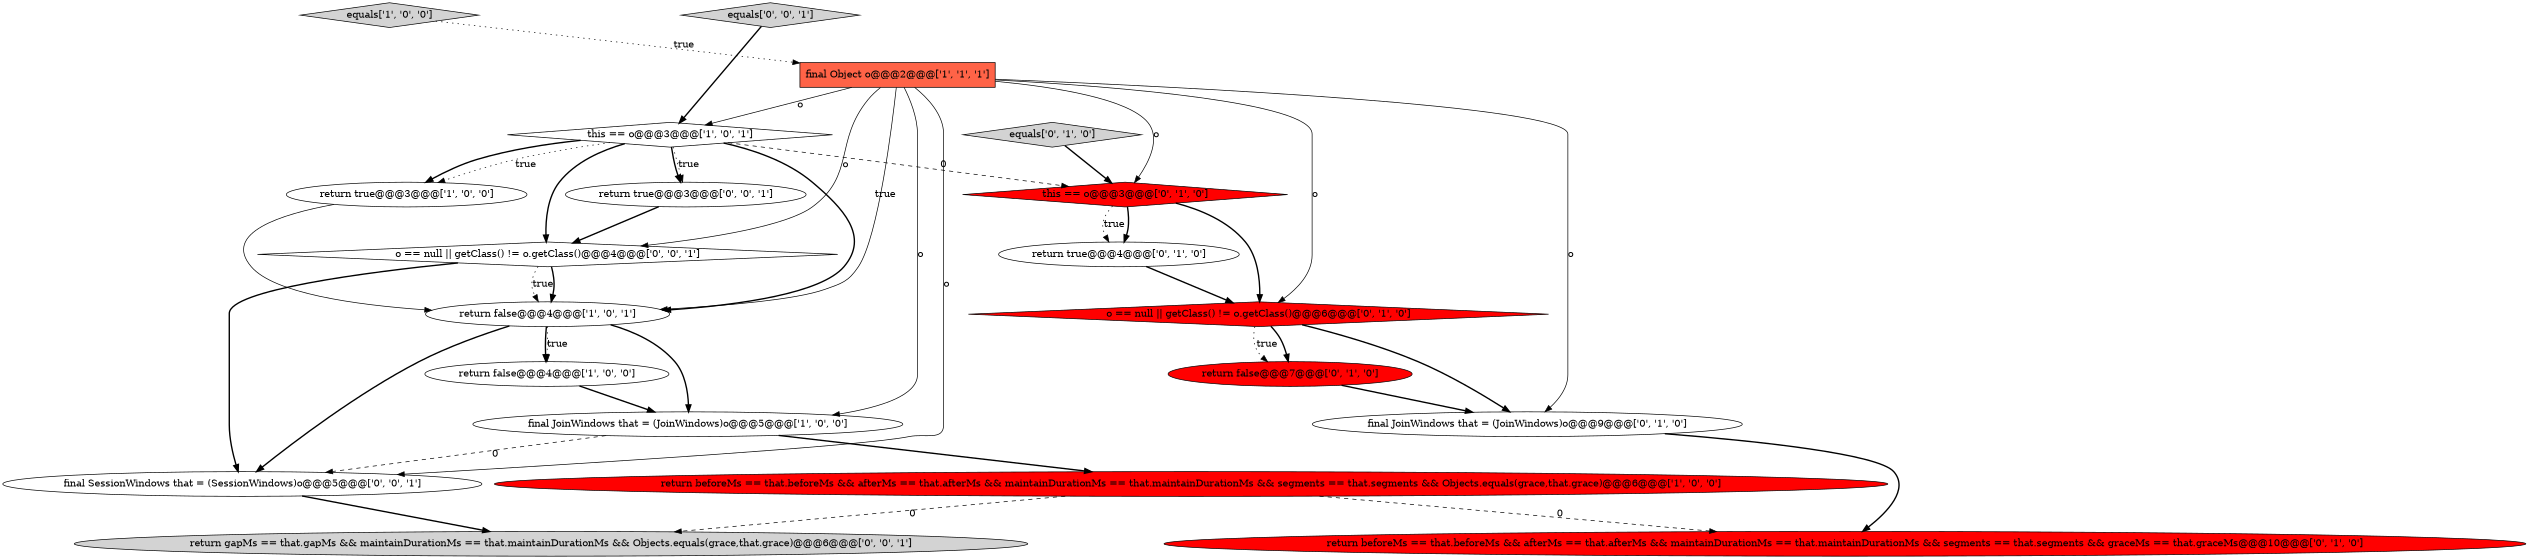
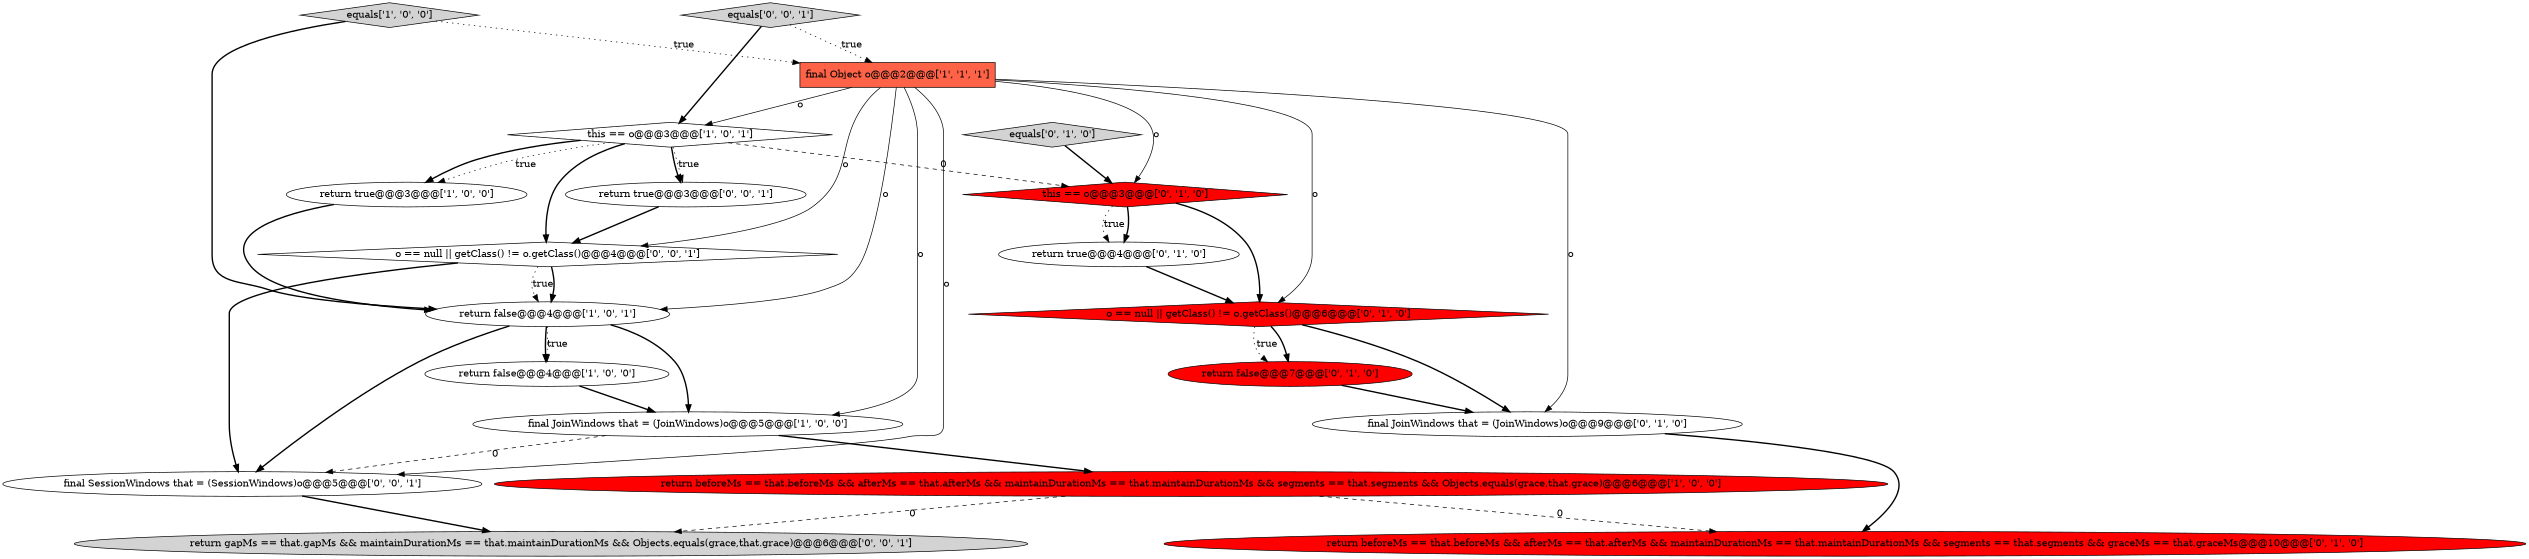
none -> (828, 42)
(886, 195) -> (886, 195)
(849, 259) -> (212, 207)
(274, 282) -> (274, 282)
